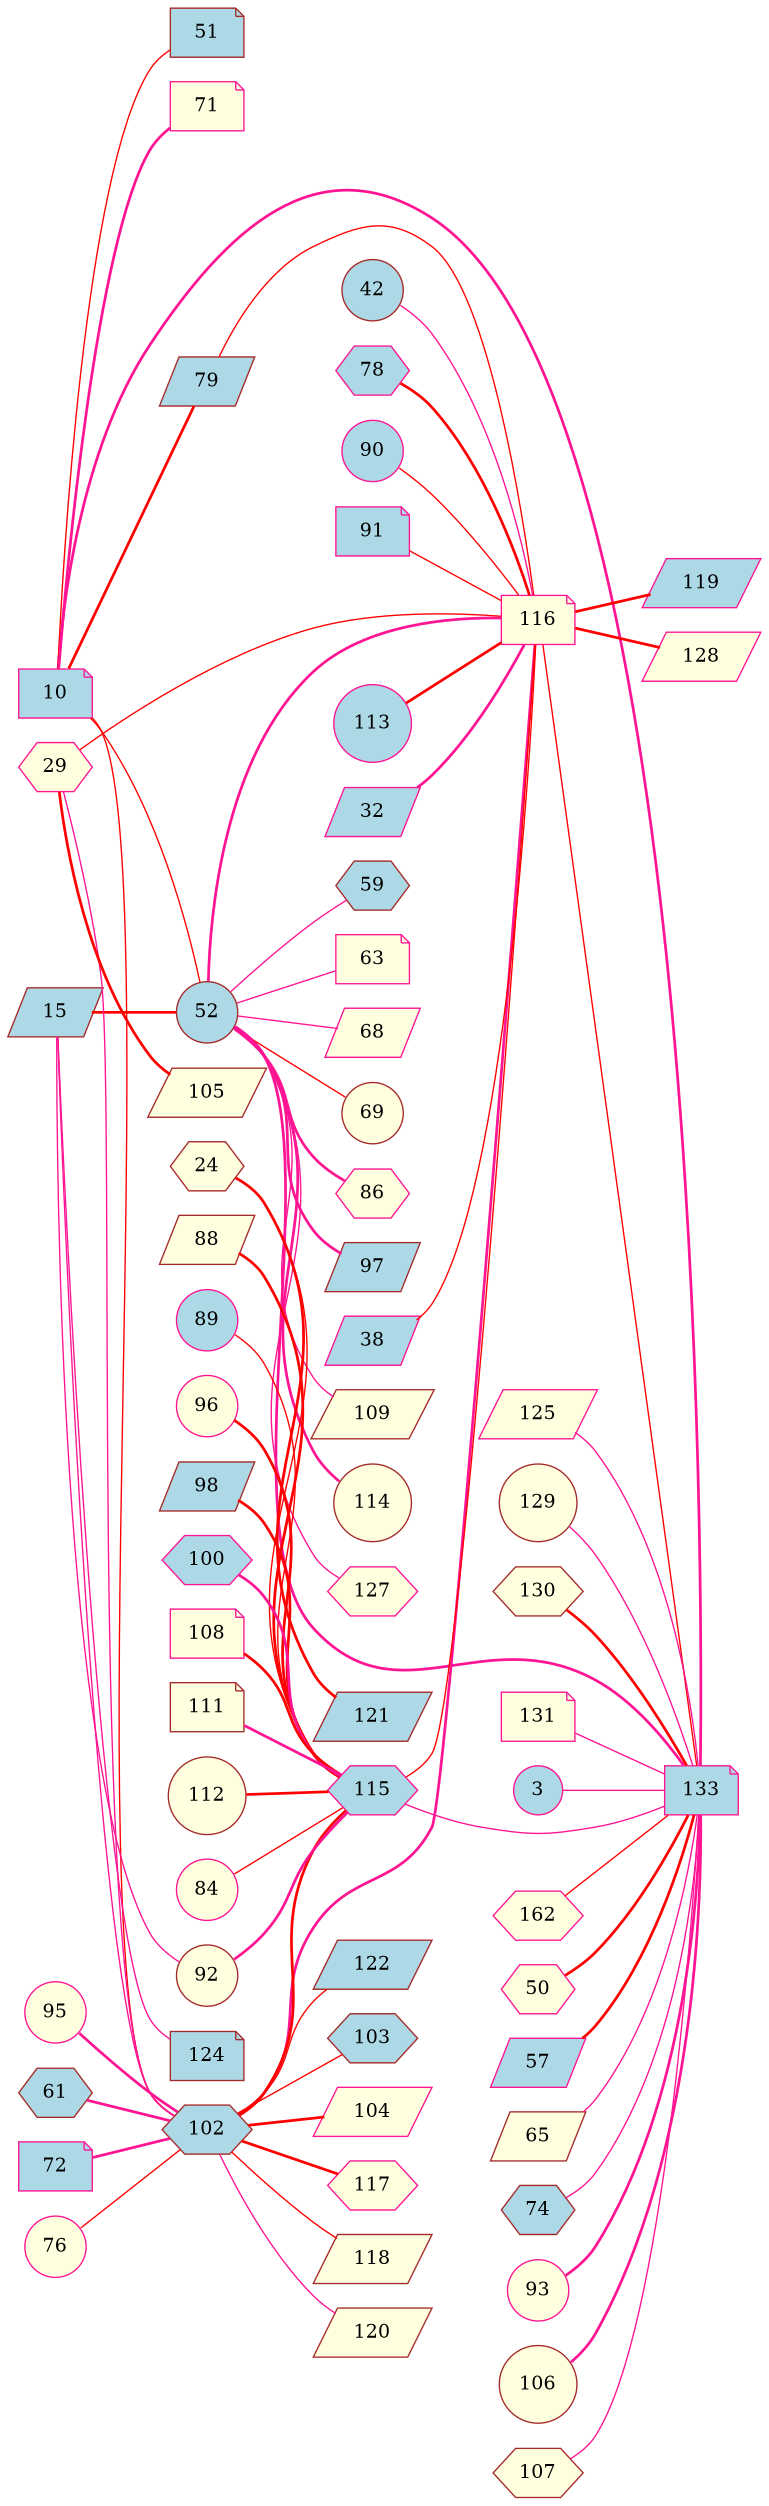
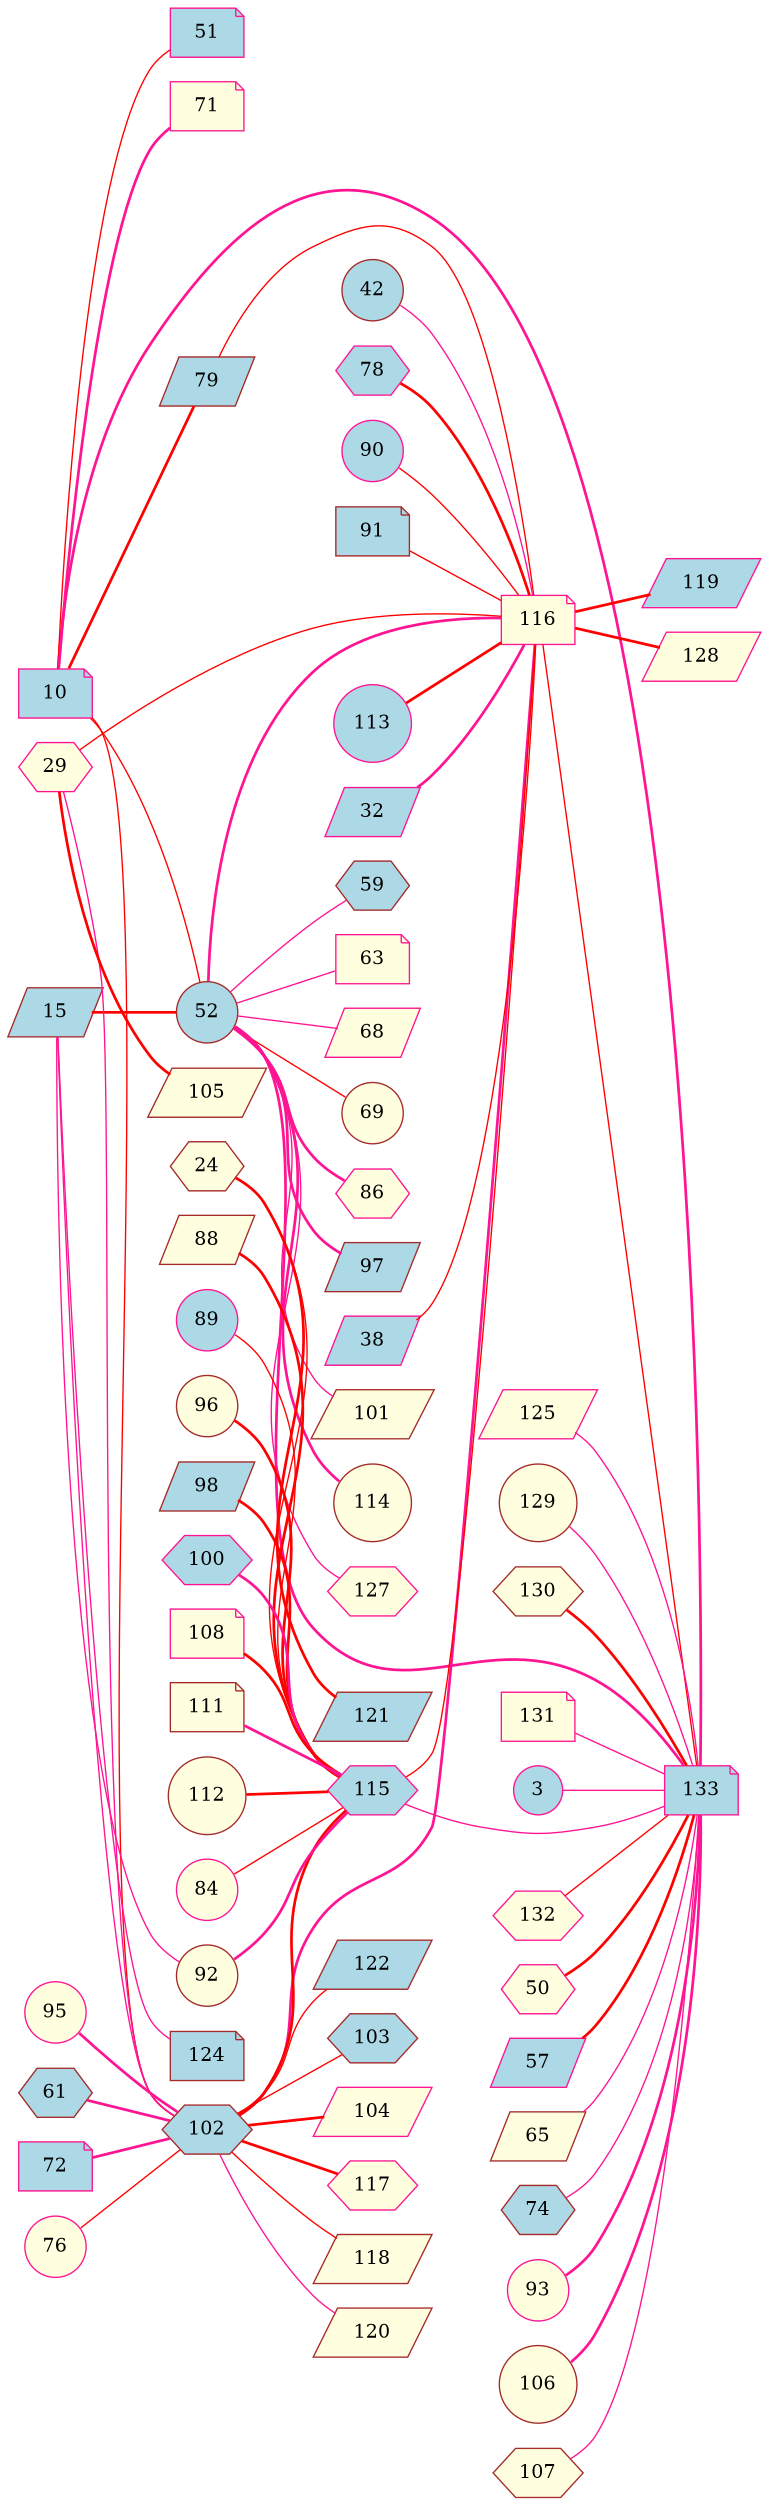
(207, 33) -> (207, 33)
(373, 531) -> (373, 531)
(207, 1406) -> (207, 1406)
(373, 1414) -> (373, 1414)
(538, 1916) -> (538, 1916)
